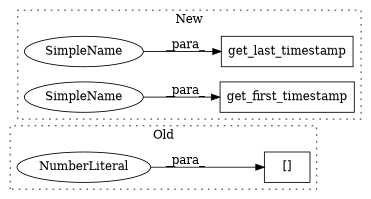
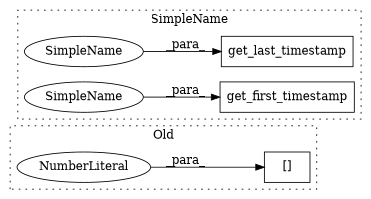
(189, 20) -> (189, 20)
